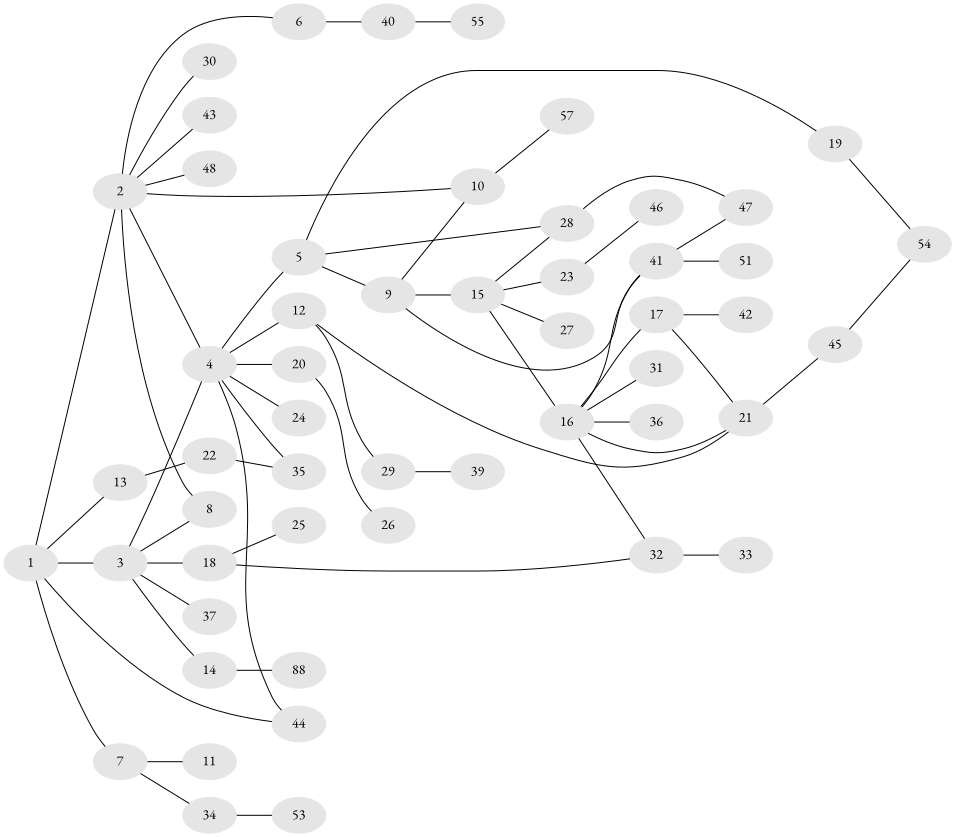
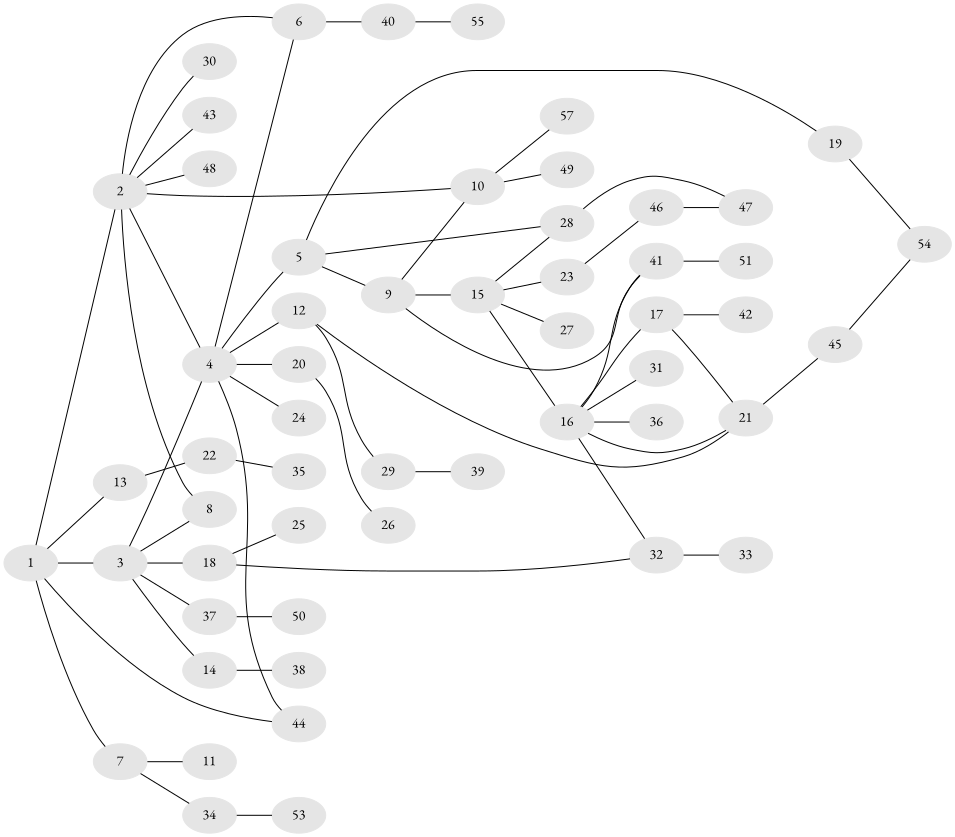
none -> (567, 170)
(701, 234) -> (701, 208)
(251, 420) -> (256, 185)
none -> (299, 617)
(299, 670) -> (299, 670)
